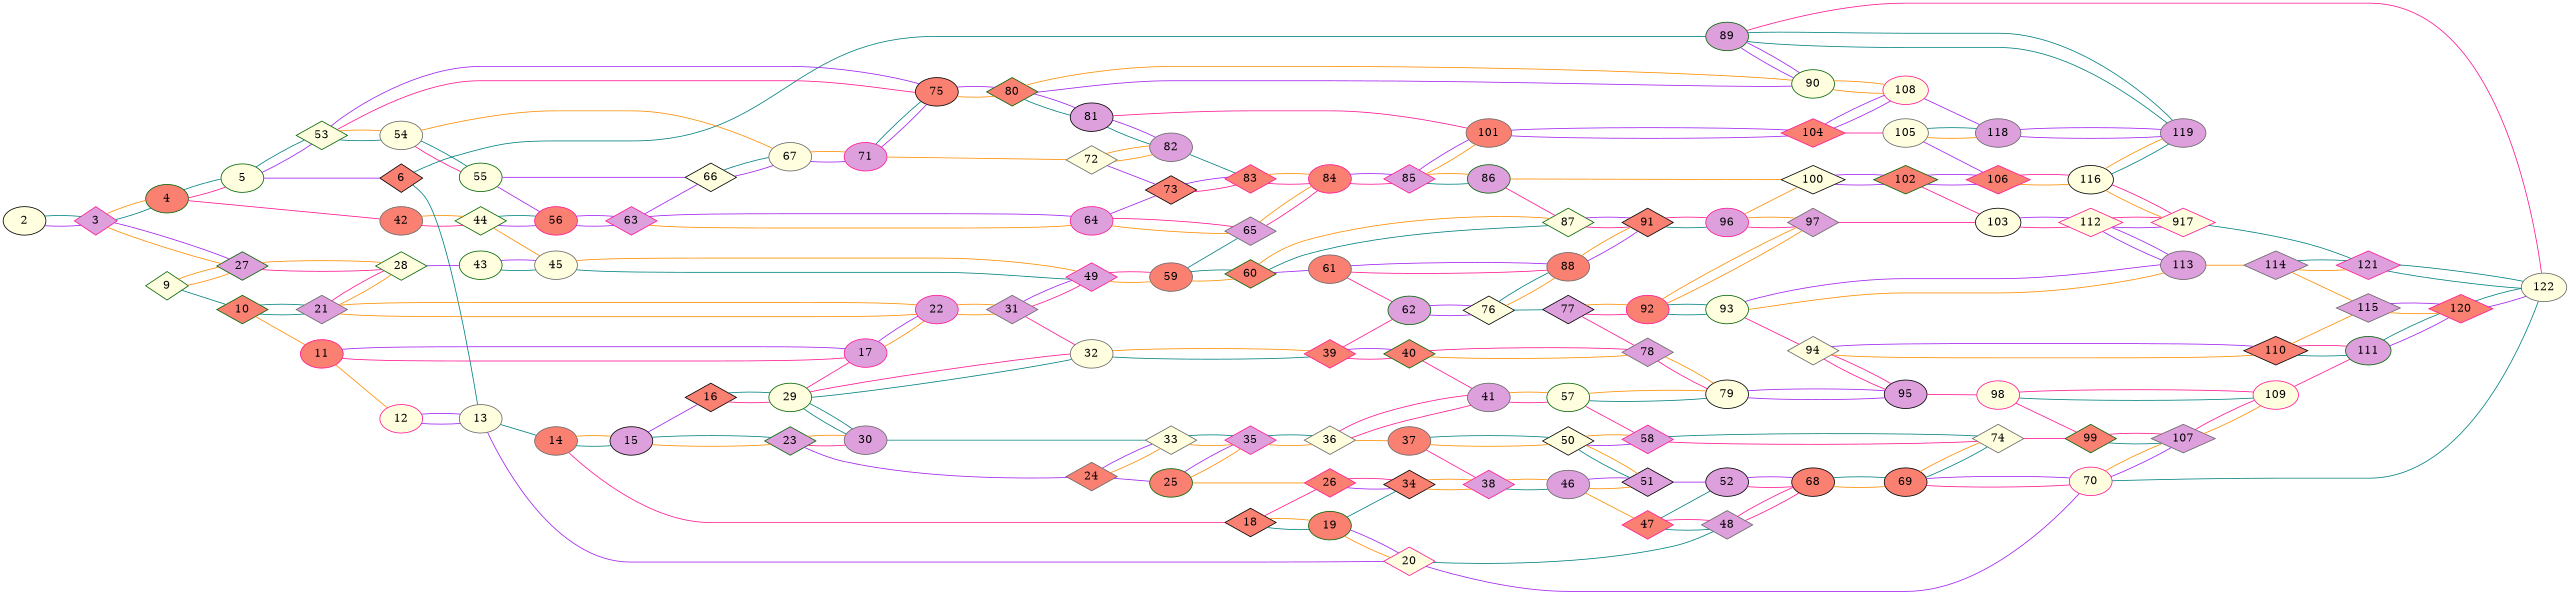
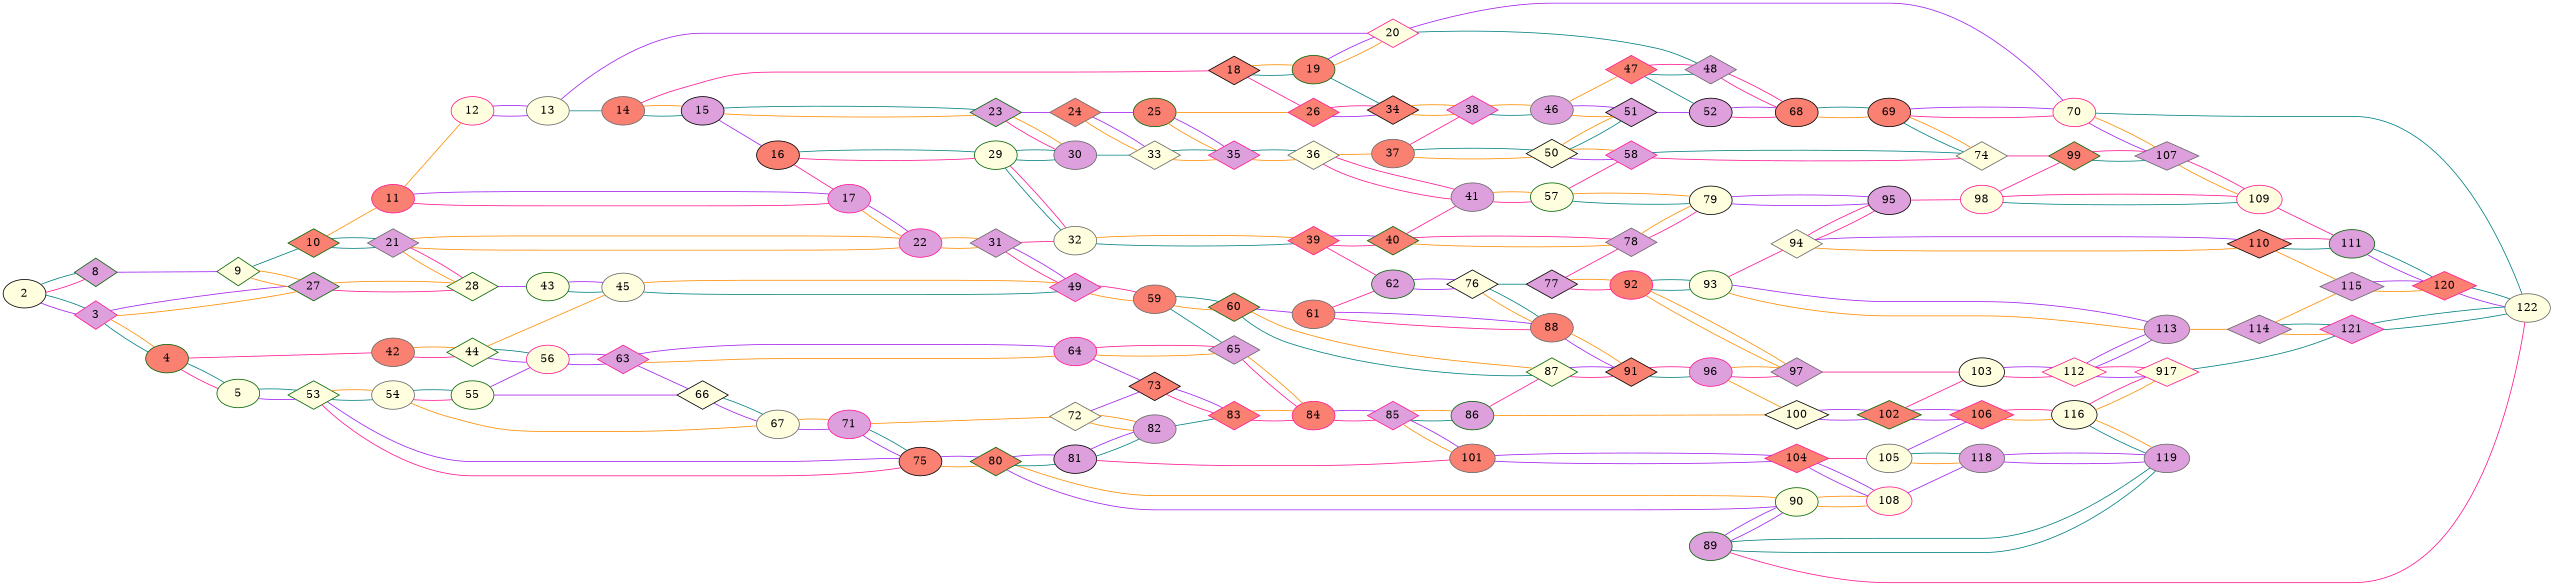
(401, 178) -> none
(556, 221) -> (548, 359)
none -> (96, 272)
(828, 375) -> (814, 177)
(711, 397) -> (778, 155)
